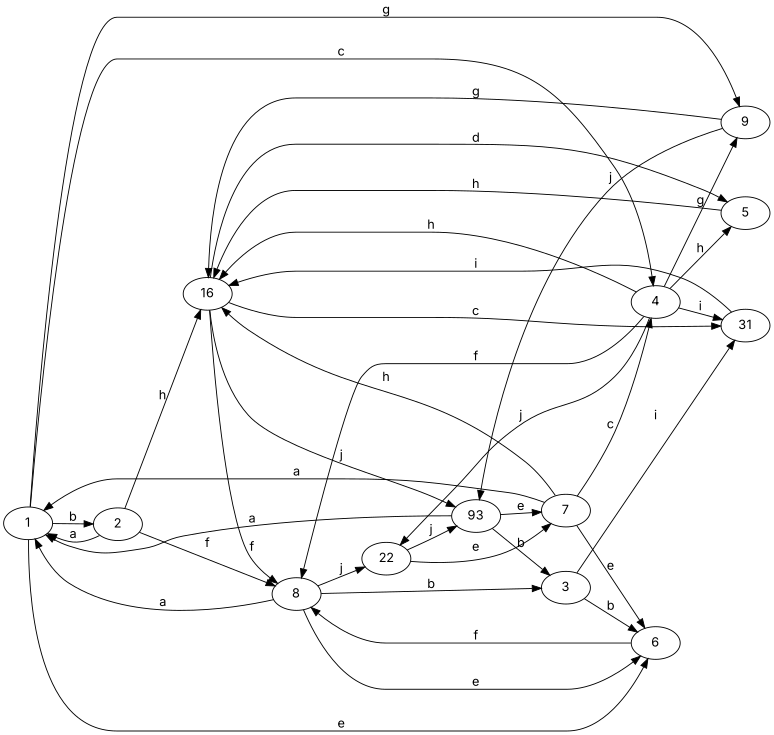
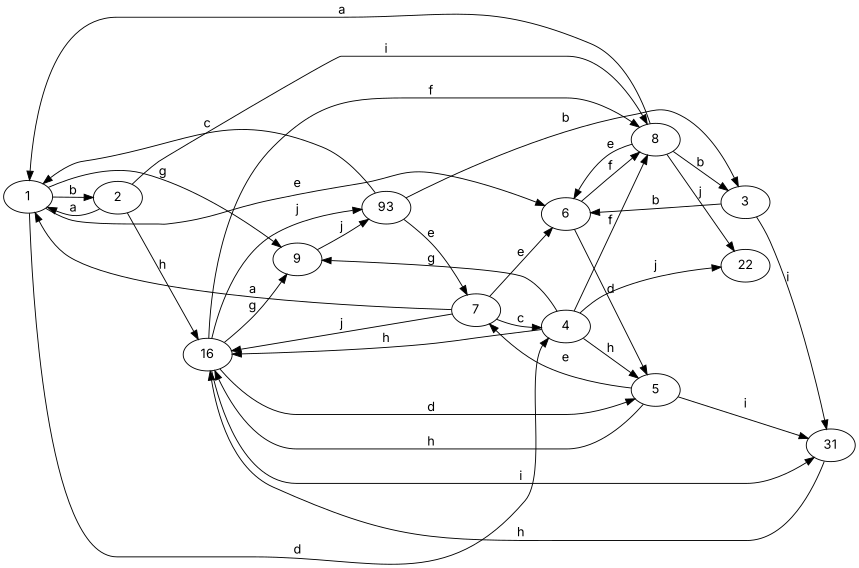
(341, 52) -> (297, 550)
(404, 98) -> (255, 314)
(476, 264) -> (521, 533)
none -> (610, 301)
(476, 312) -> (521, 477)
(696, 313) -> (739, 416)
(386, 378) -> (342, 324)
(252, 519) -> (208, 124)
(428, 540) -> none
(208, 544) -> (386, 49)
(481, 559) -> (558, 372)
